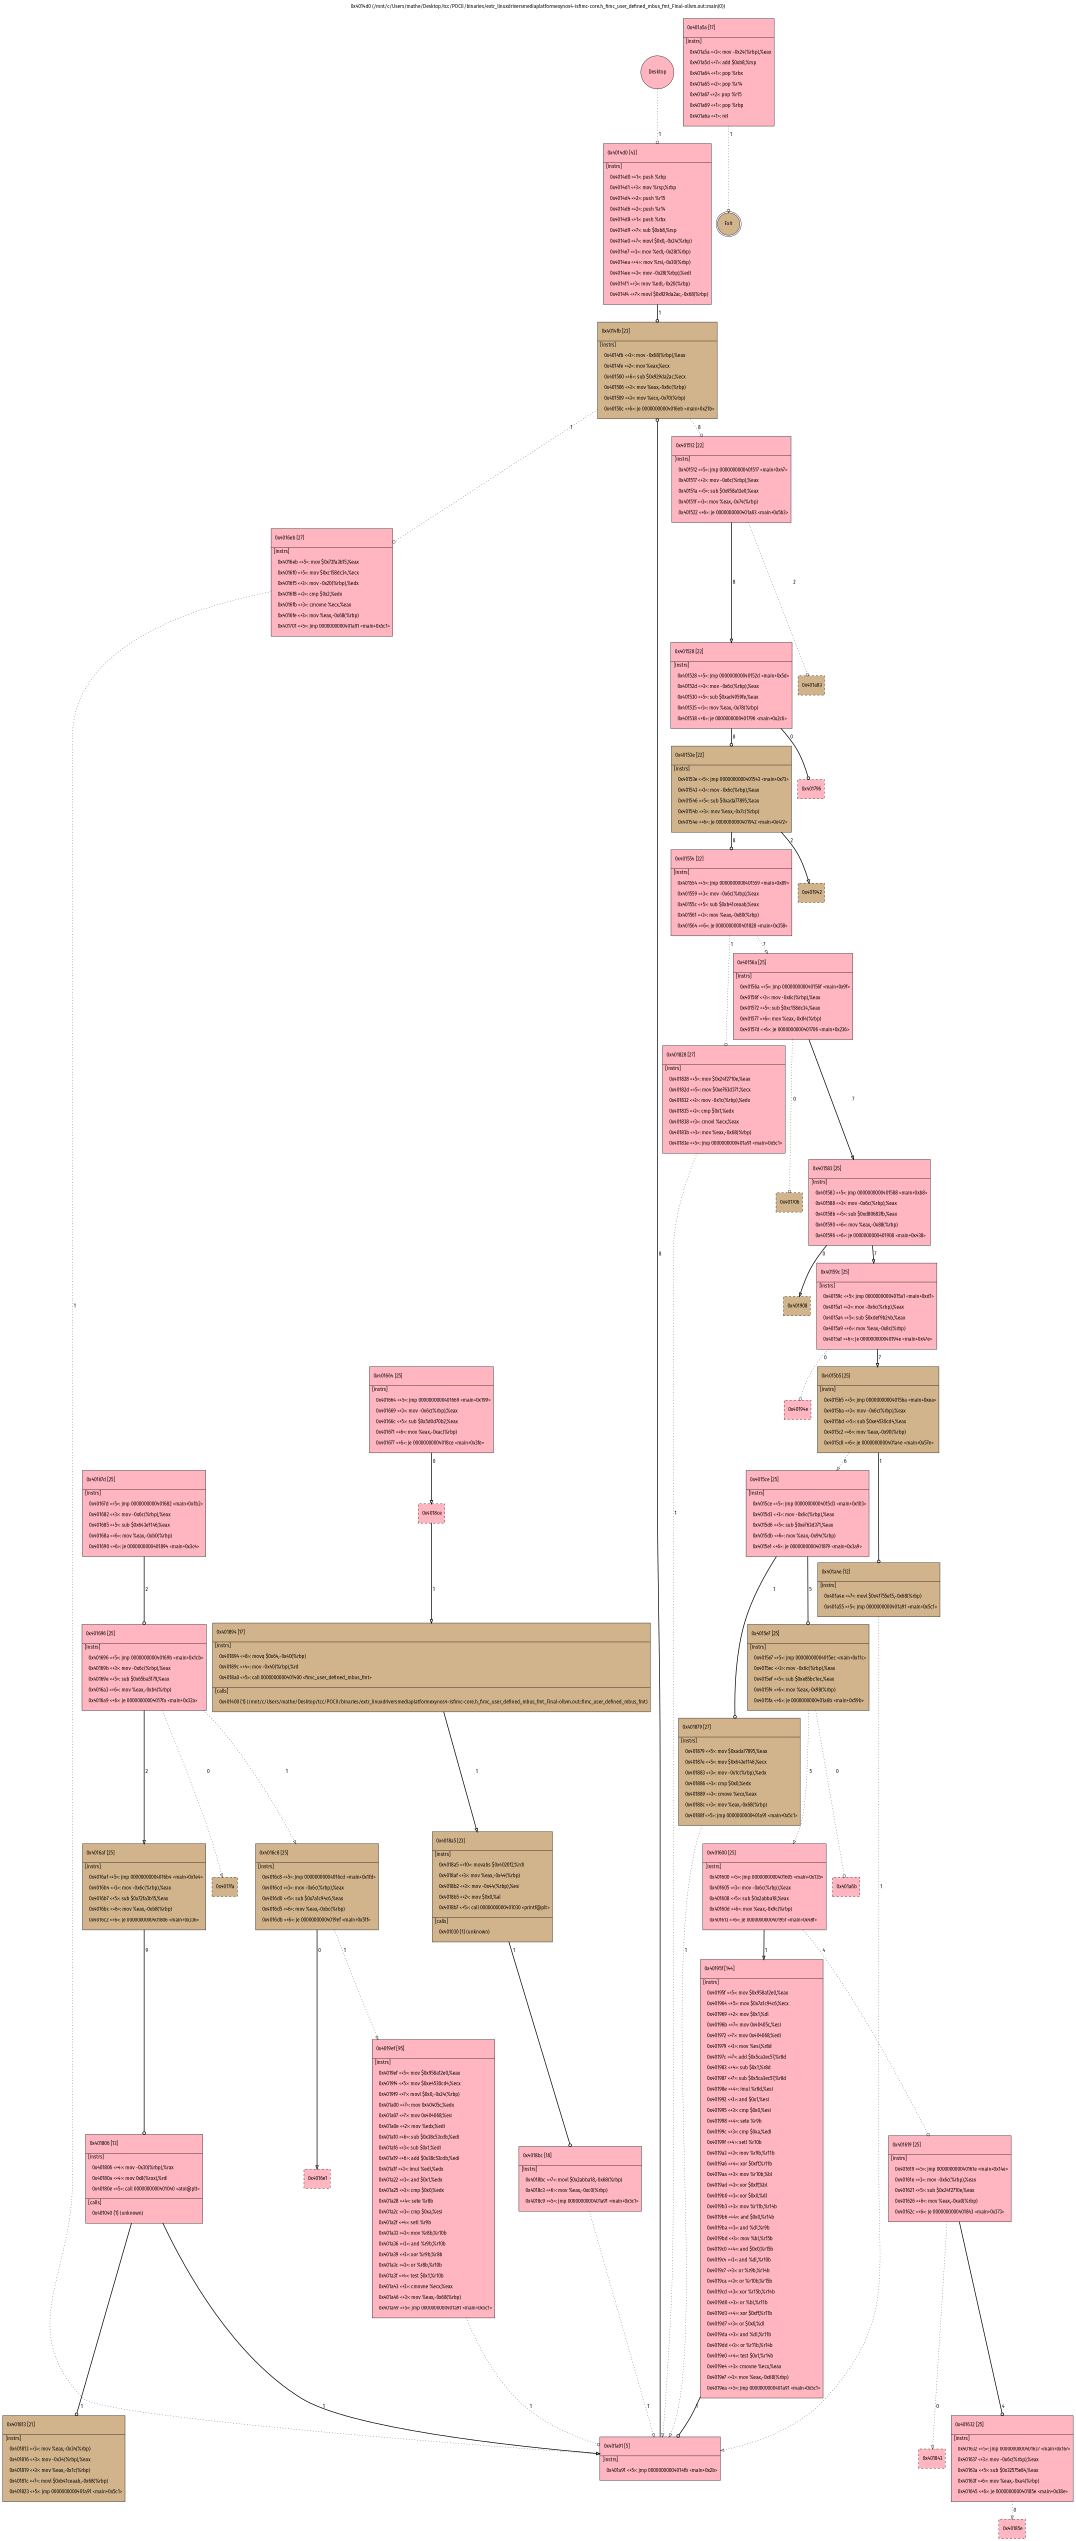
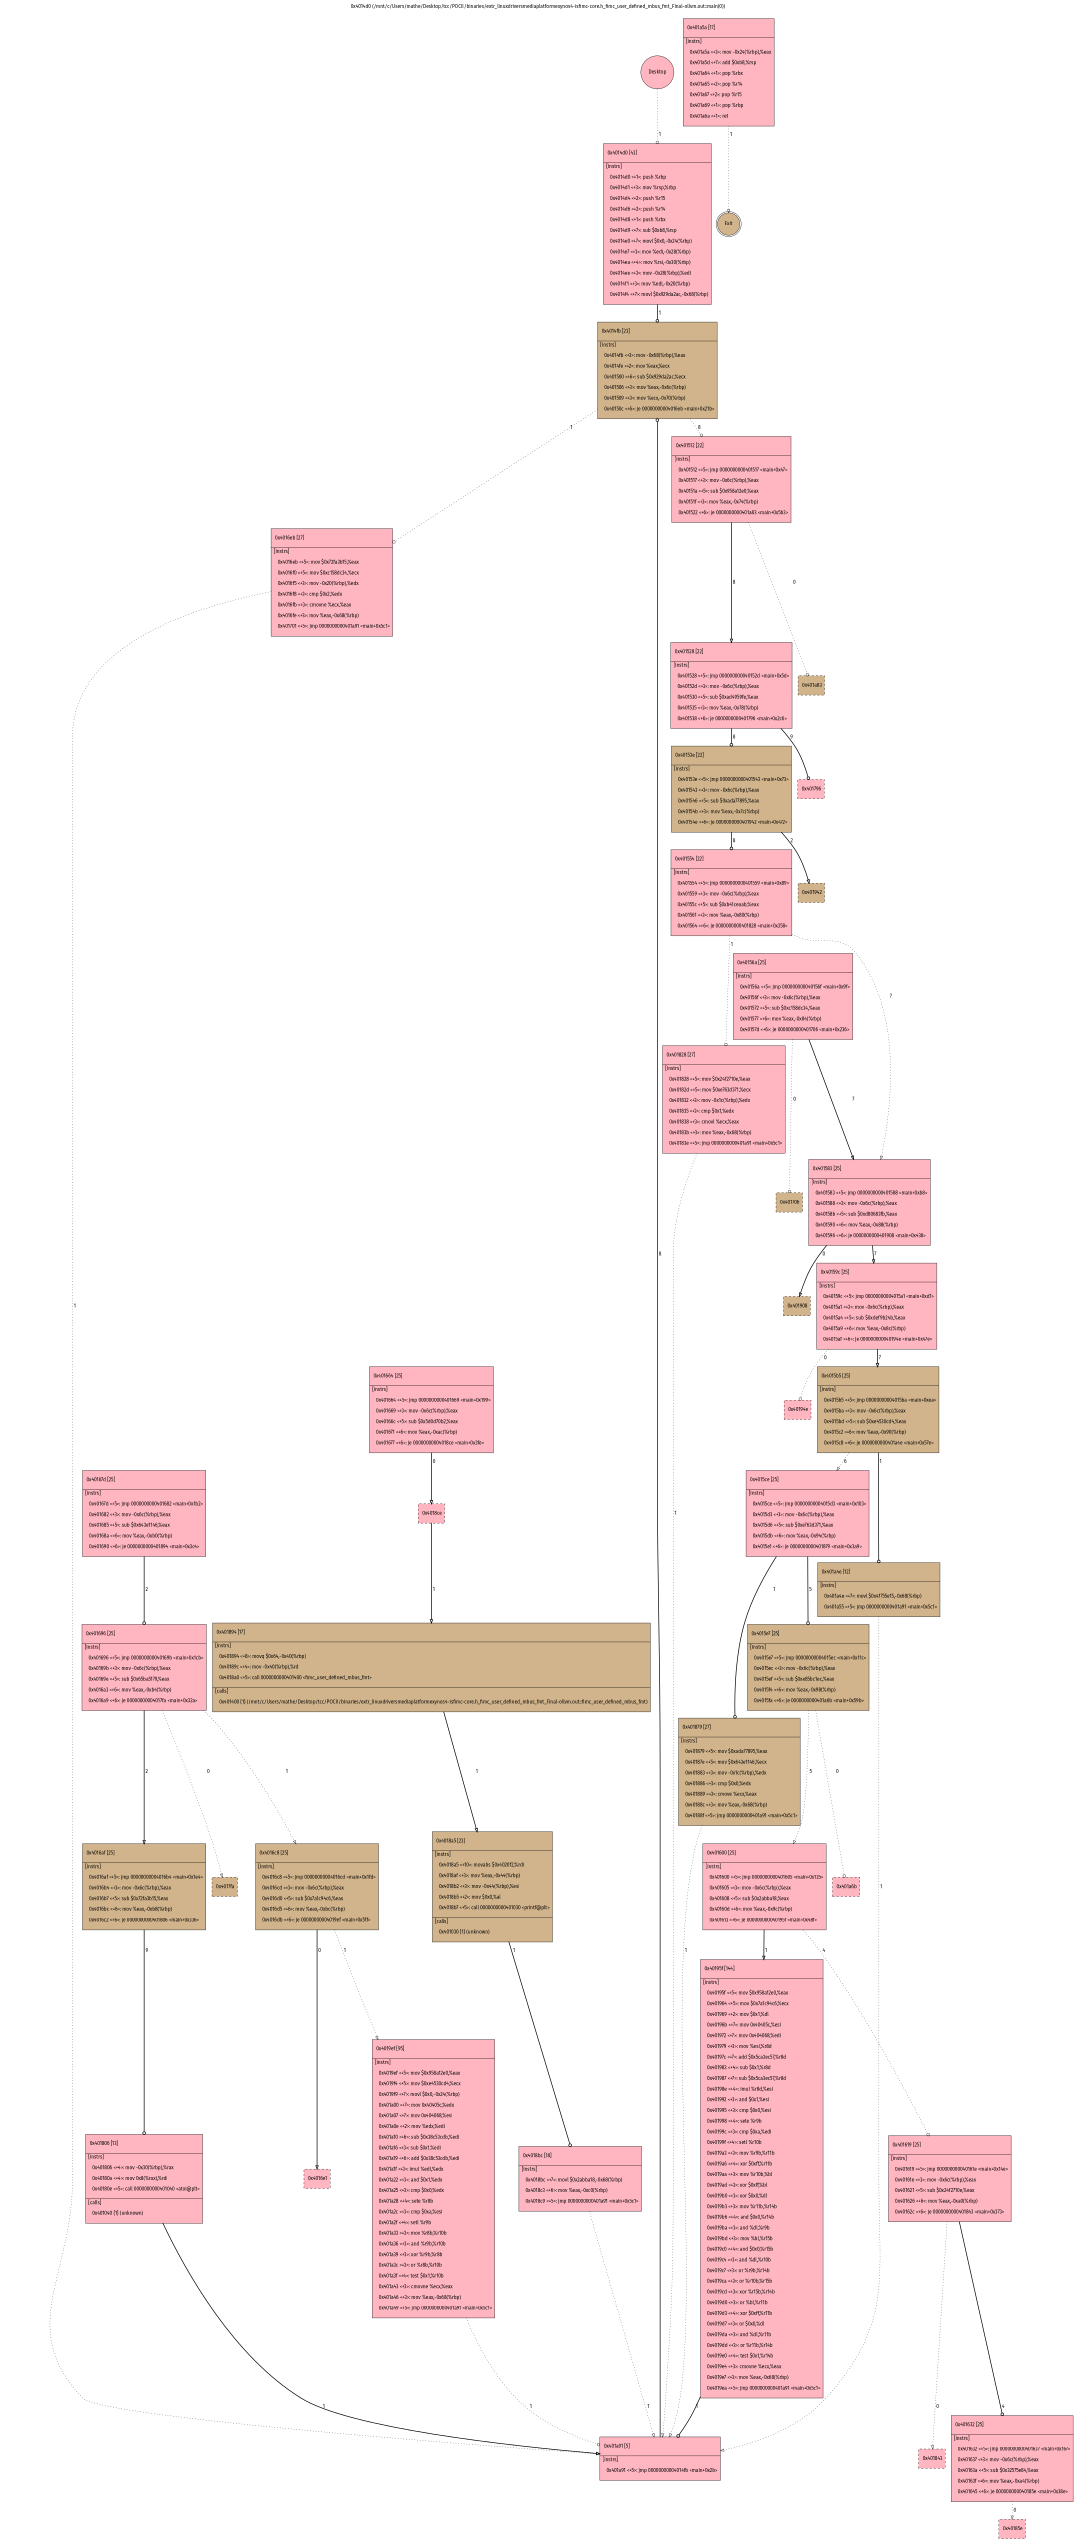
(794, 582) -> (794, 582)
(791, 737) -> (791, 737)
(761, 943) -> (885, 1017)
(64, 2459) -> none
